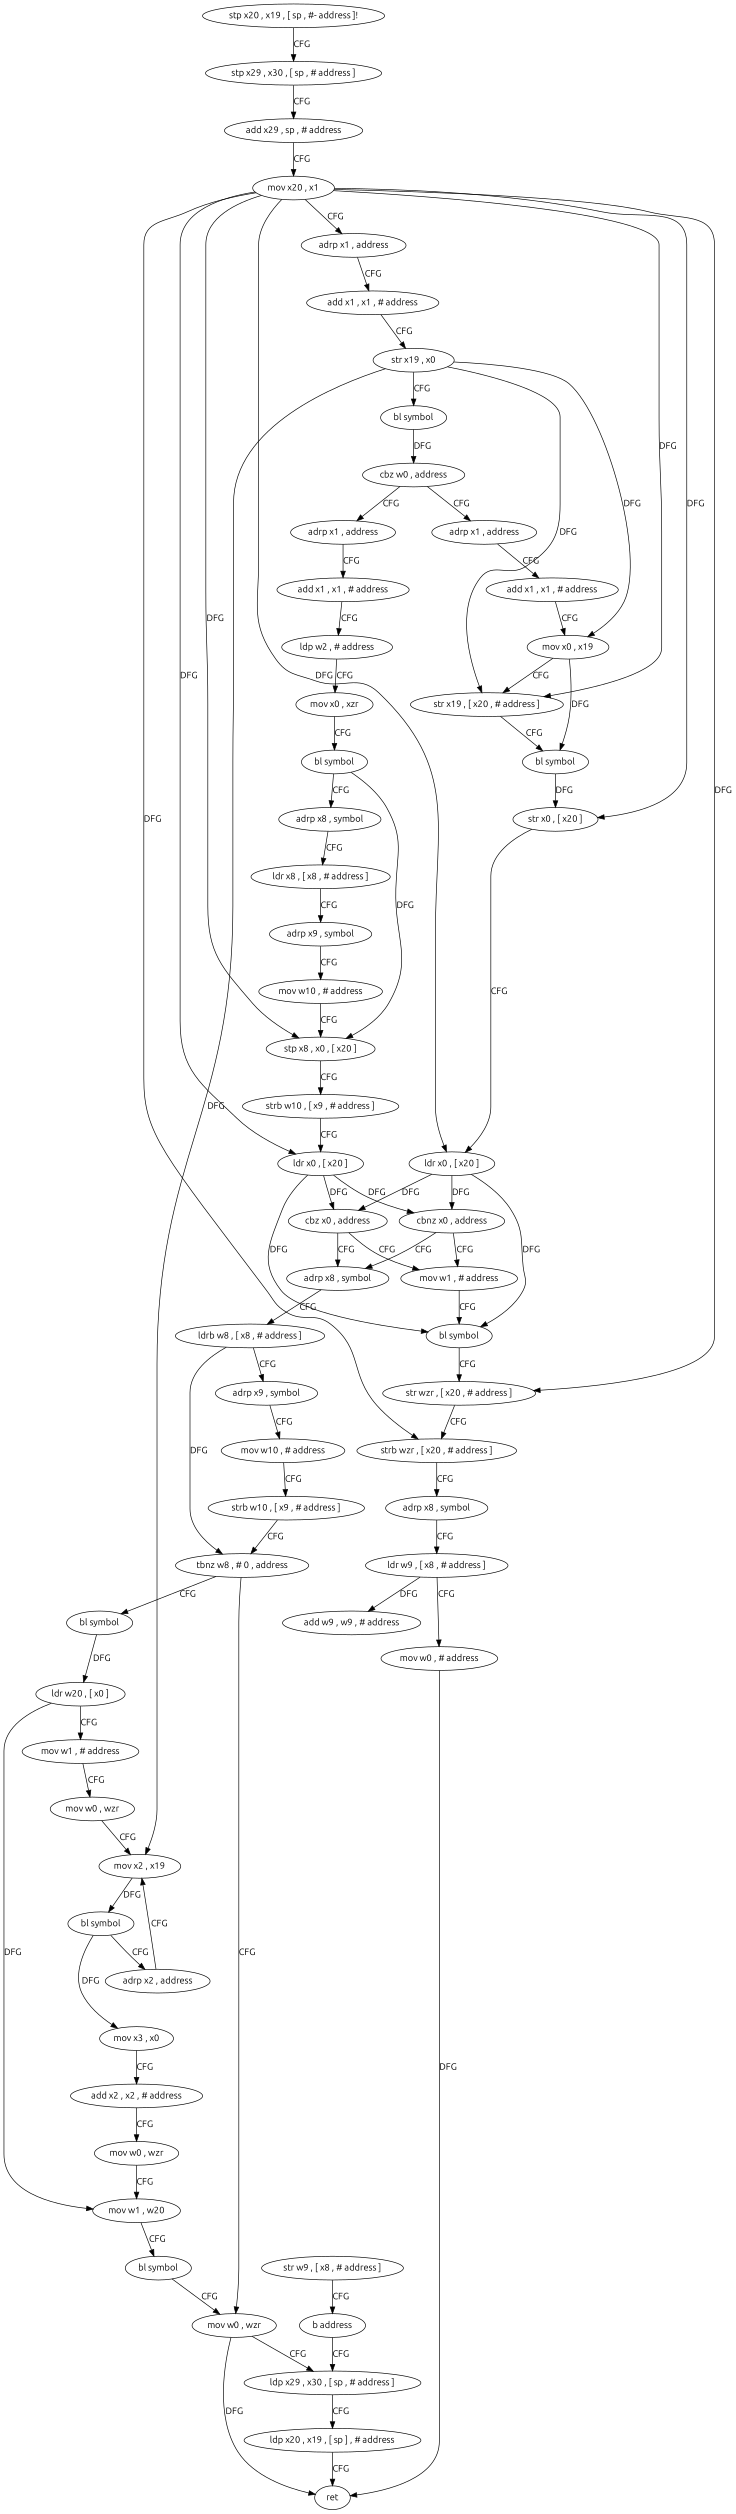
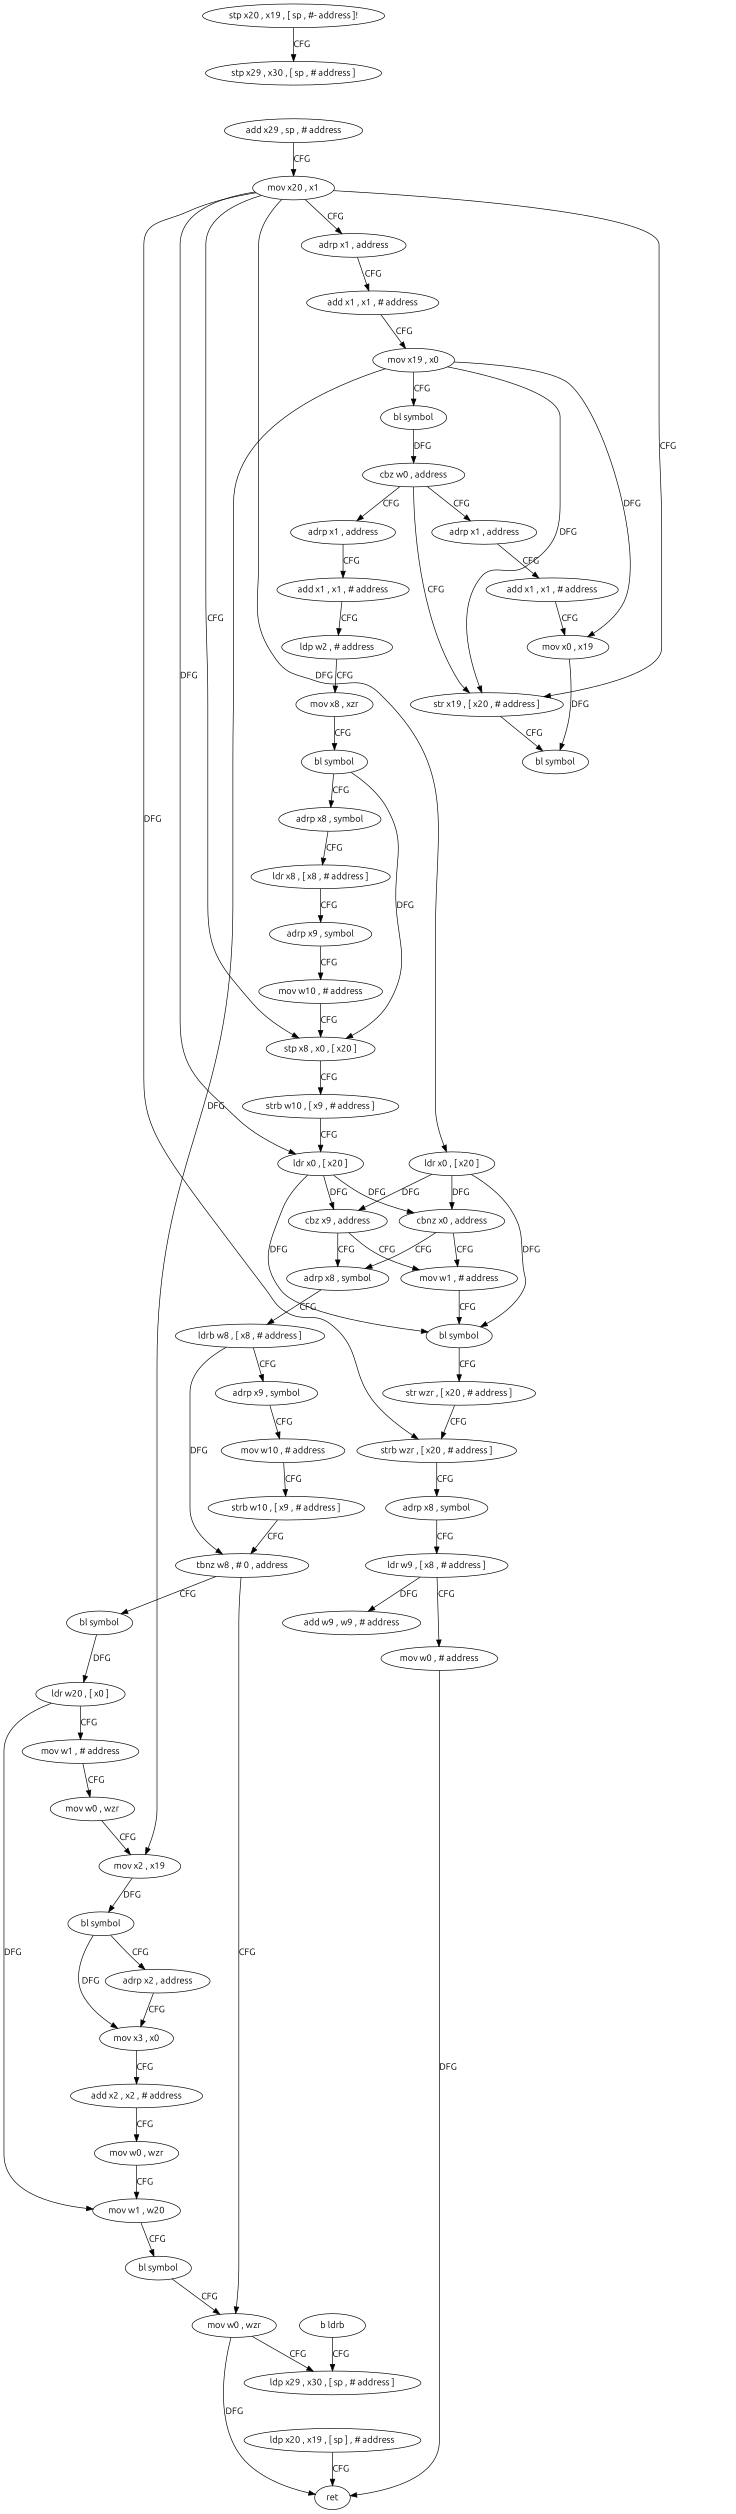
(294, 99) -> none
(414, 360) -> (414, 360)
(668, 446) -> (668, 446)
(215, 618) -> (215, 618)
(531, 674) -> (425, 592)
(714, 687) -> none
(334, 705) -> (334, 705)
(555, 819) -> none
(338, 1221) -> (338, 1221)
(150, 1927) -> (148, 2007)
(332, 2268) -> none
(332, 2326) -> (332, 2326)
(332, 2408) -> none
